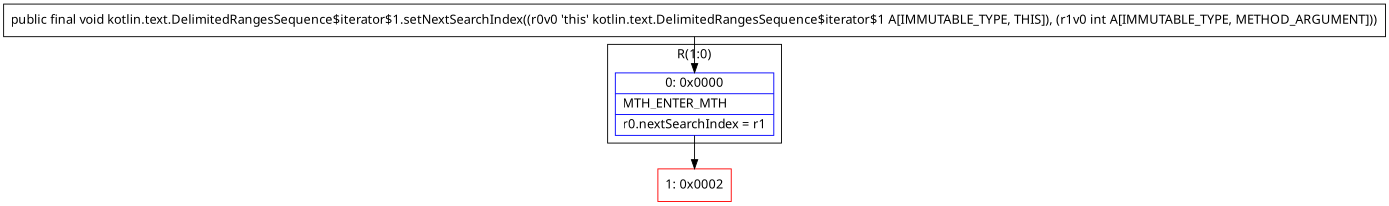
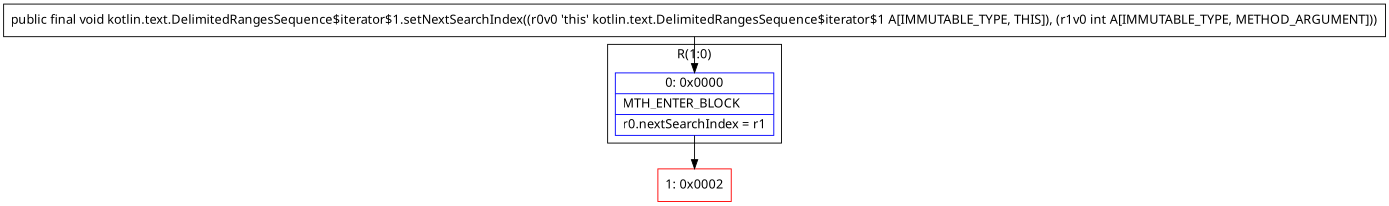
(675, 104) -> (681, 104)
